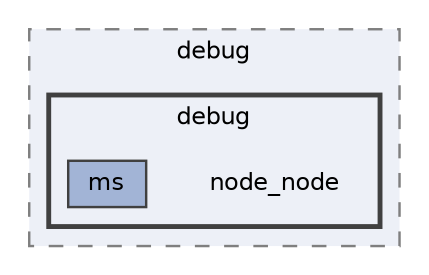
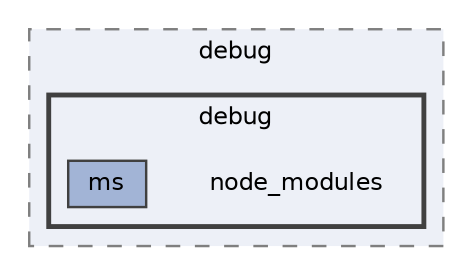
(275, 184) -> (297, 184)
